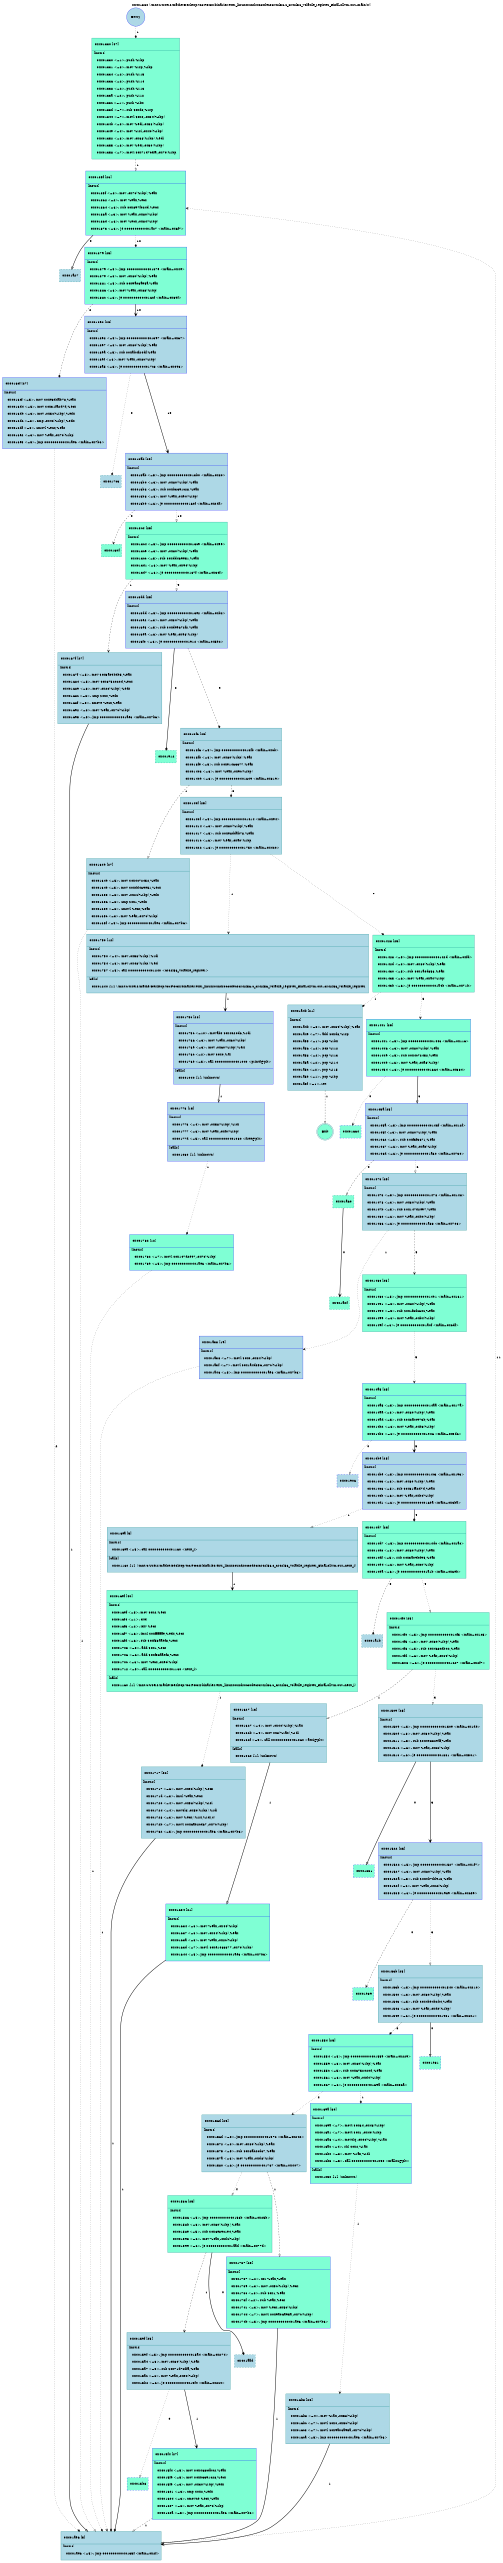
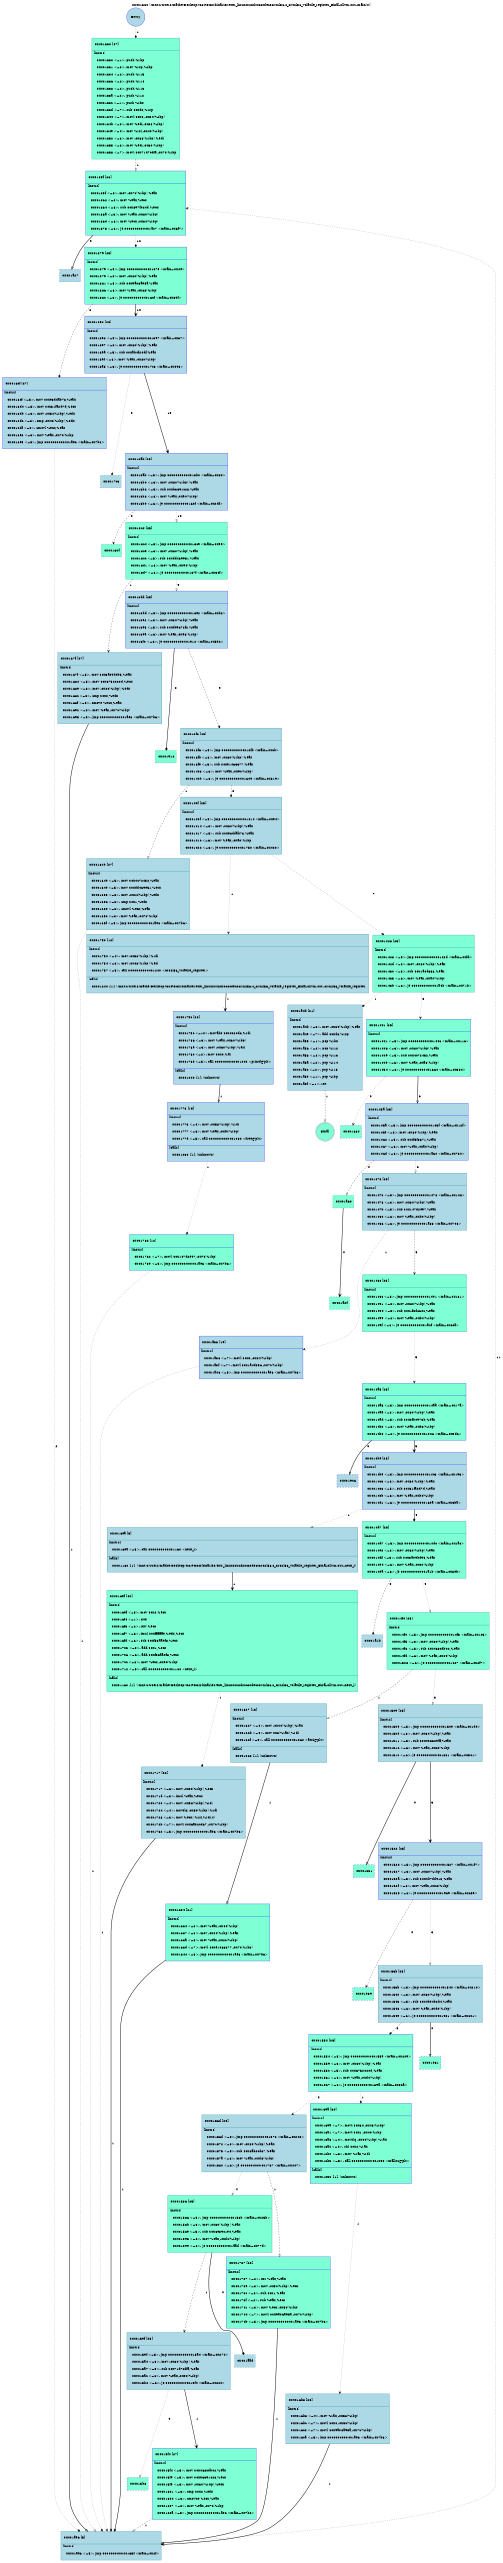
(325, 1132) -> (325, 1132)
(358, 1455) -> (358, 1455)
